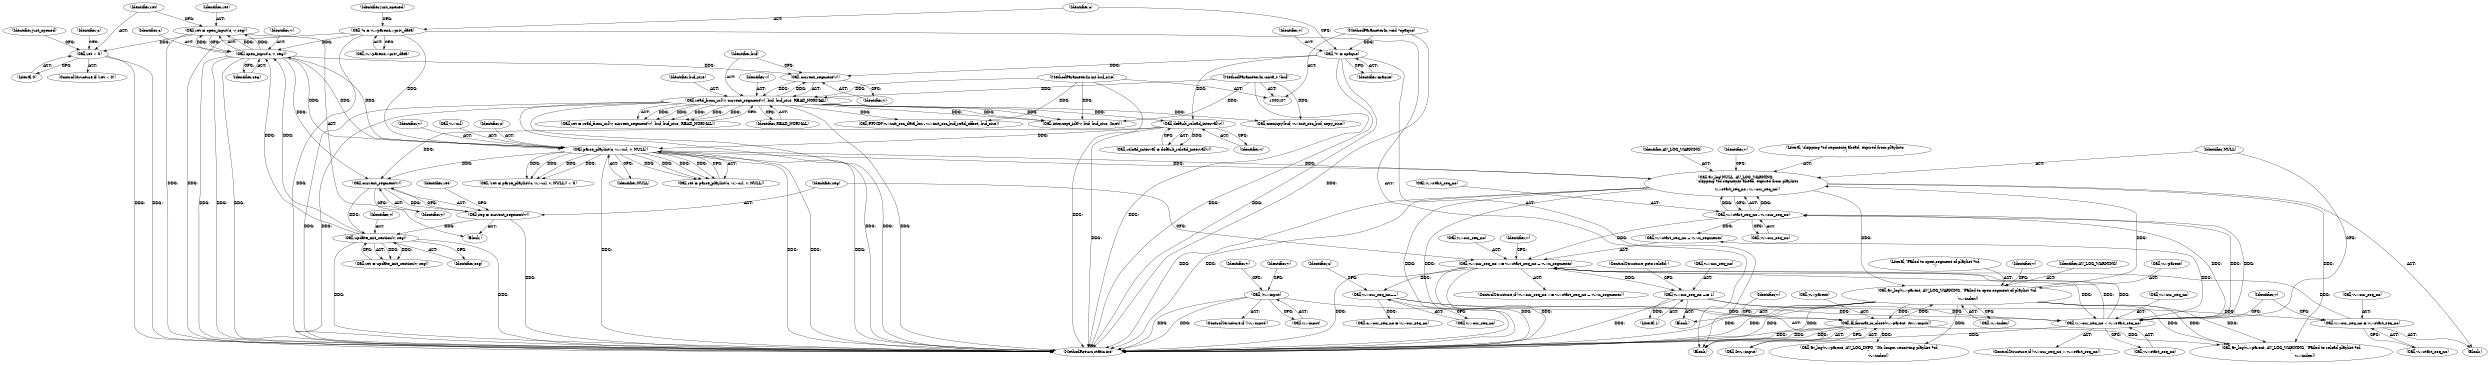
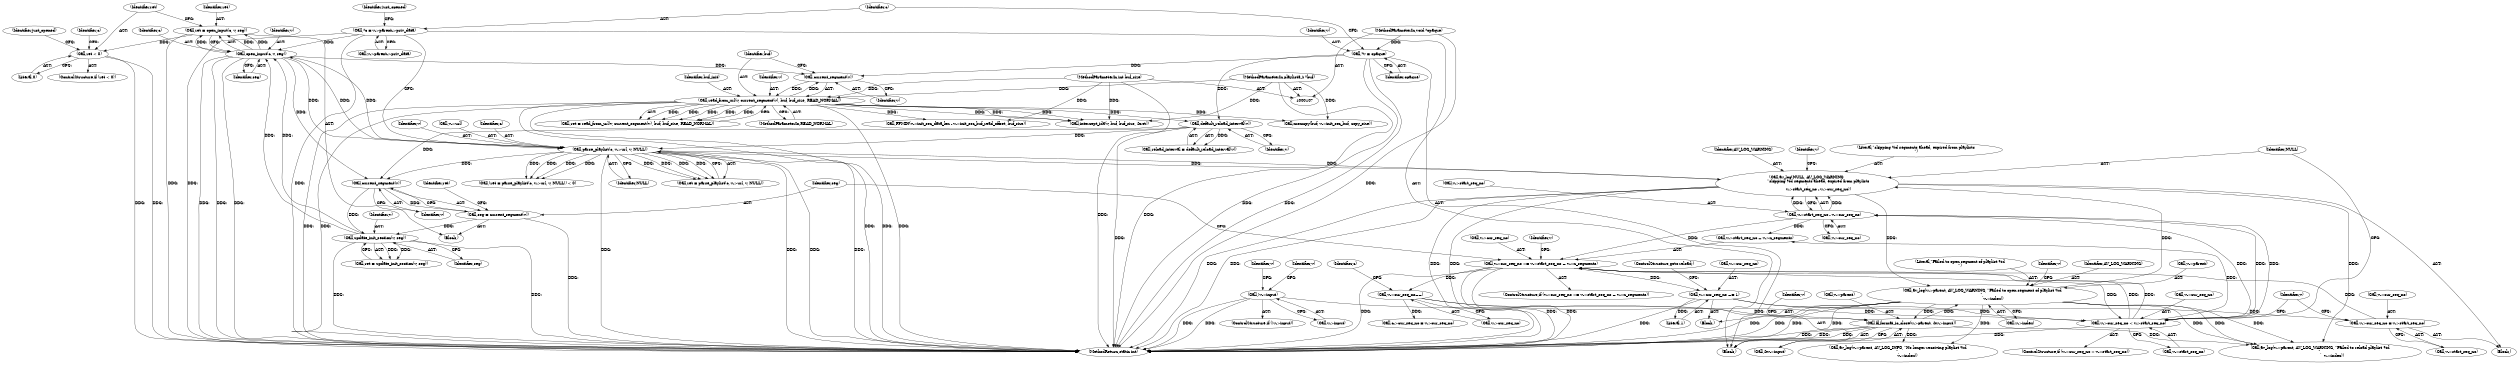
(688, 77) -> (702, 77)
(1256, 77) -> (1279, 77)
(413, 89) -> (410, 89)
(783, 124) -> (796, 124)
(1169, 136) -> (1194, 136)
